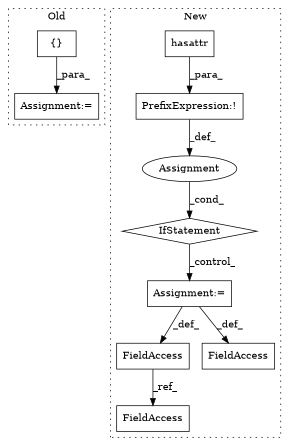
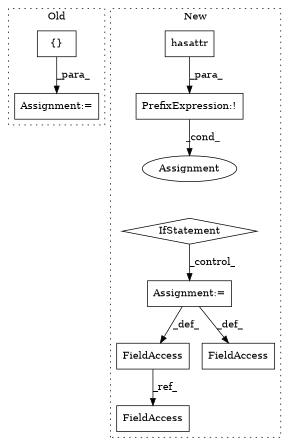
(203, 138) -> (203, 138)
(190, 196) -> none
